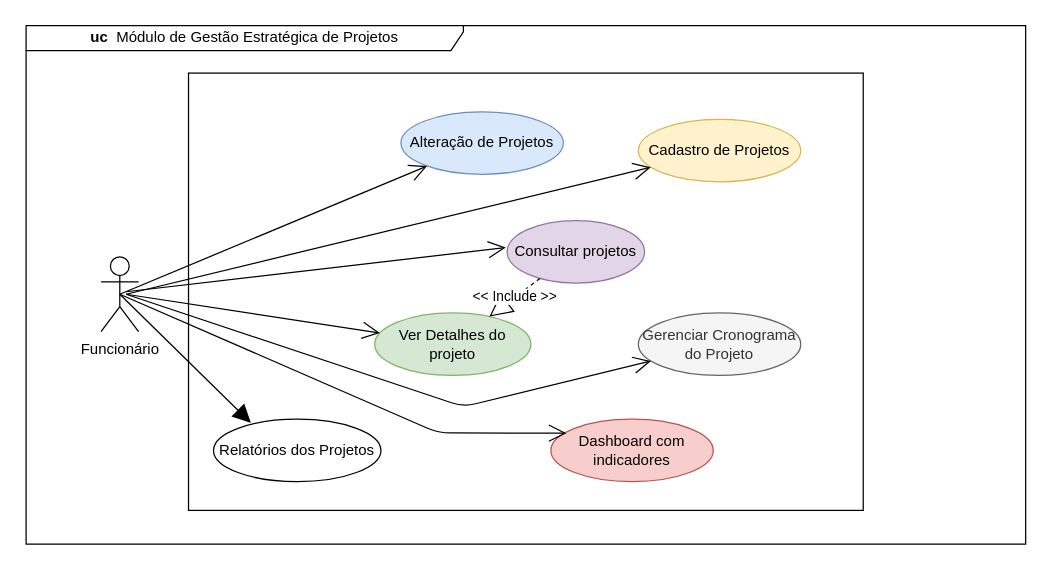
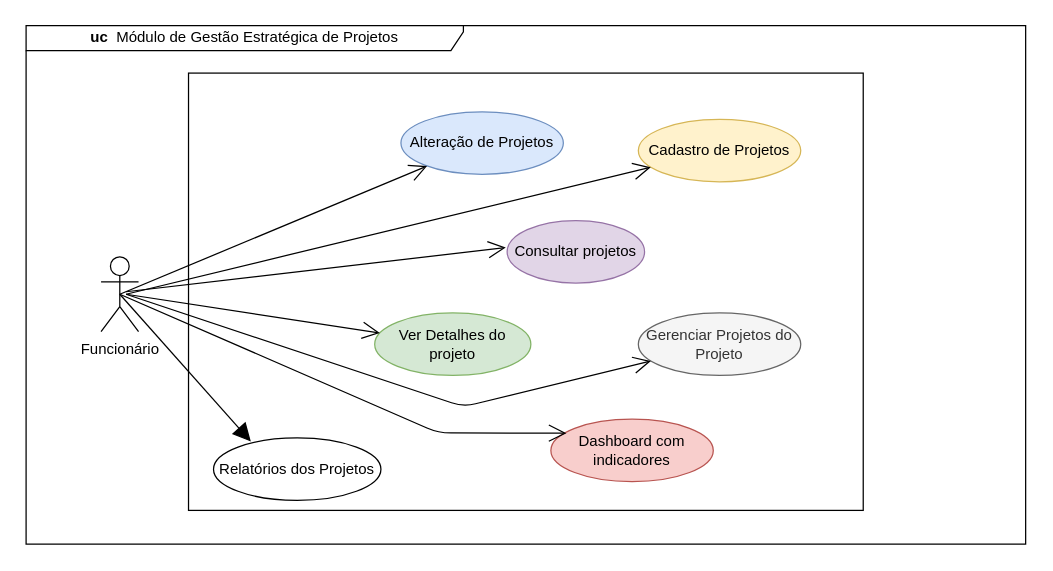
(523, 291) -> none
(719, 344) -> (719, 344)
(297, 451) -> (297, 469)
